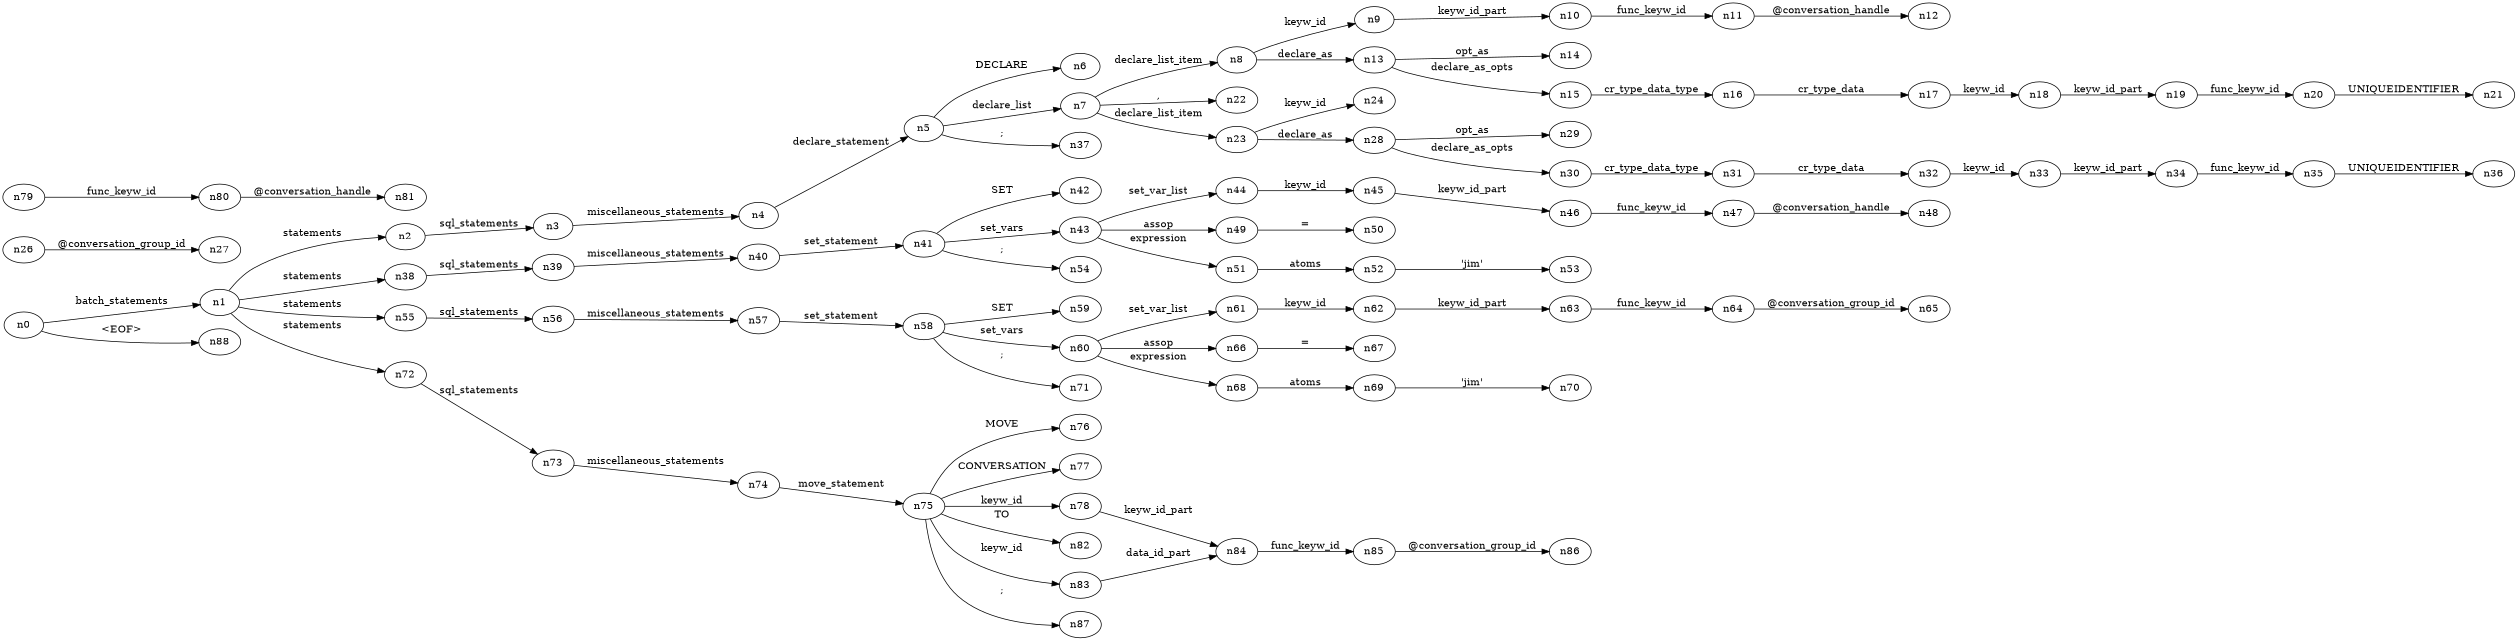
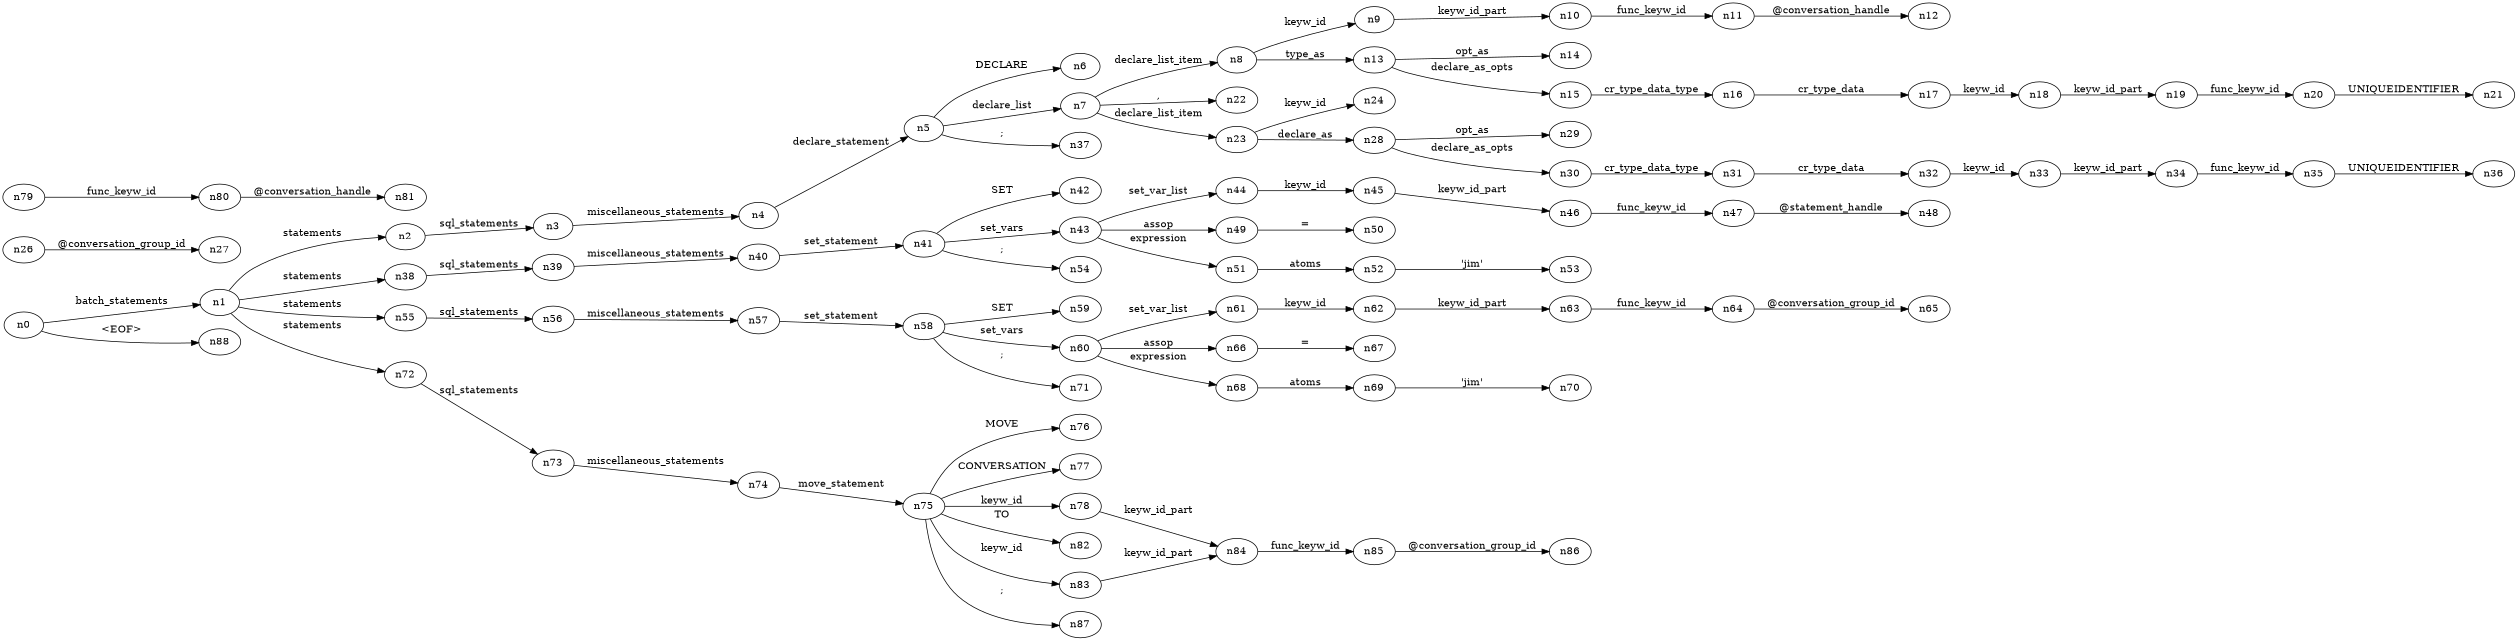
(1306, 54) -> (1306, 54)
(1831, 208) -> (1831, 208)
(1159, 553) -> (1159, 553)
